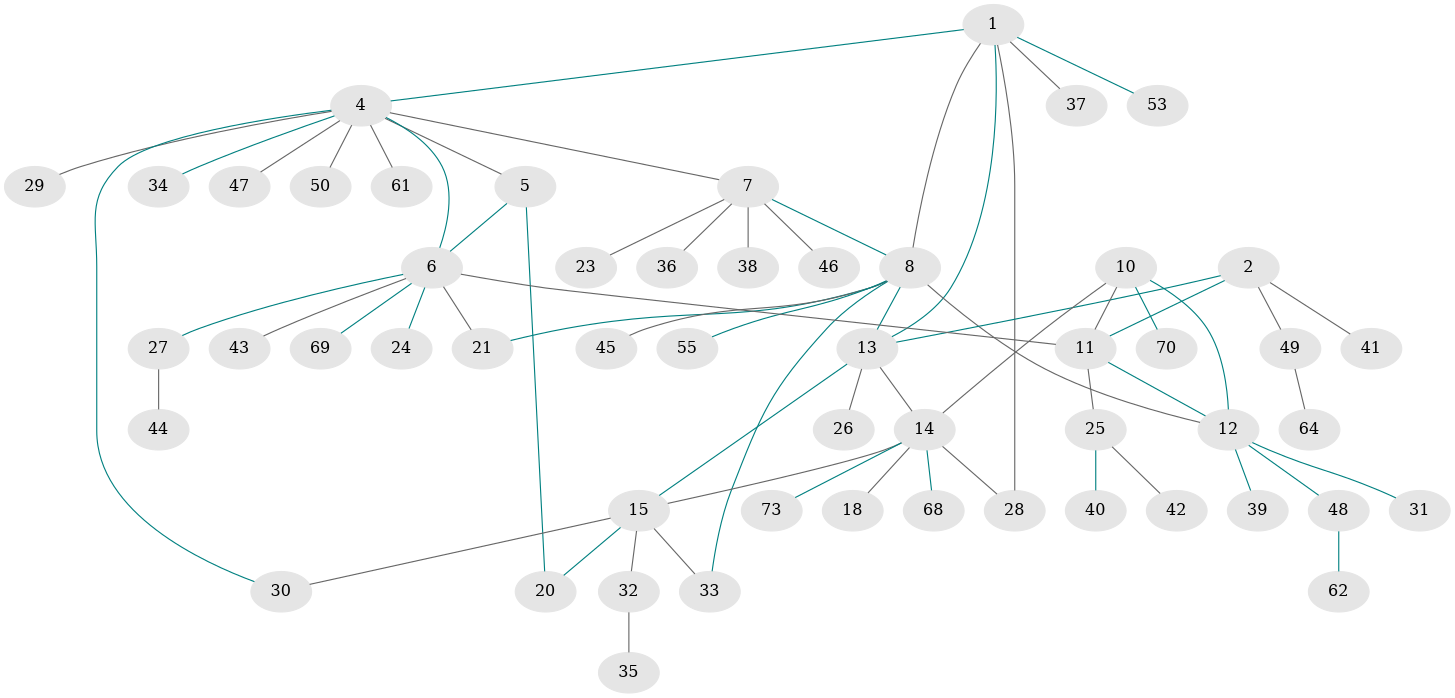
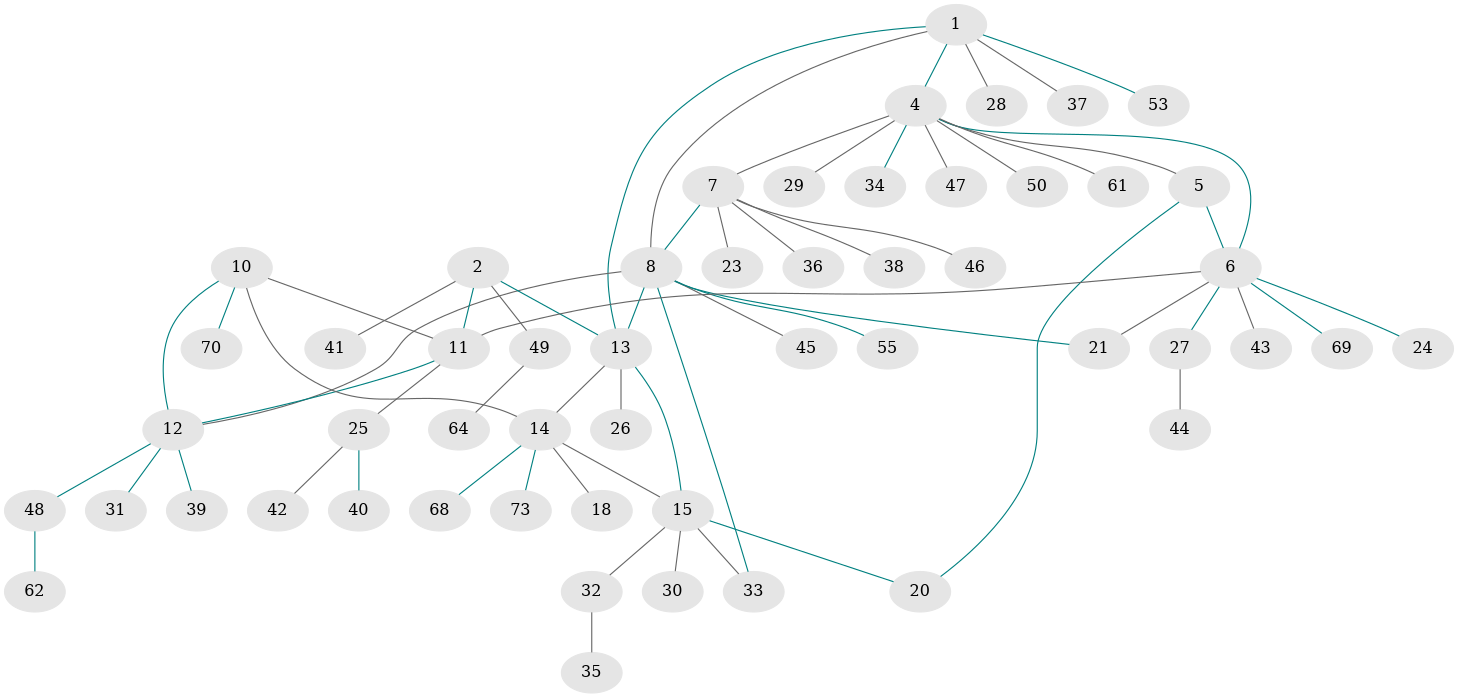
(97, 300) -> none
(970, 470) -> none
